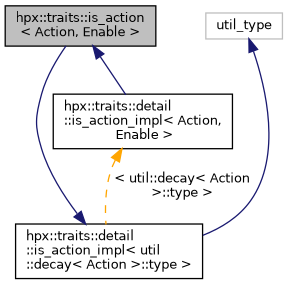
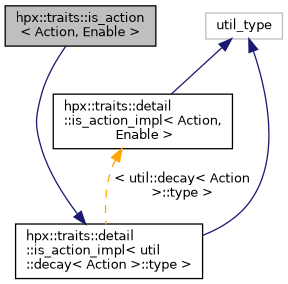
(113, 76) -> (196, 71)
